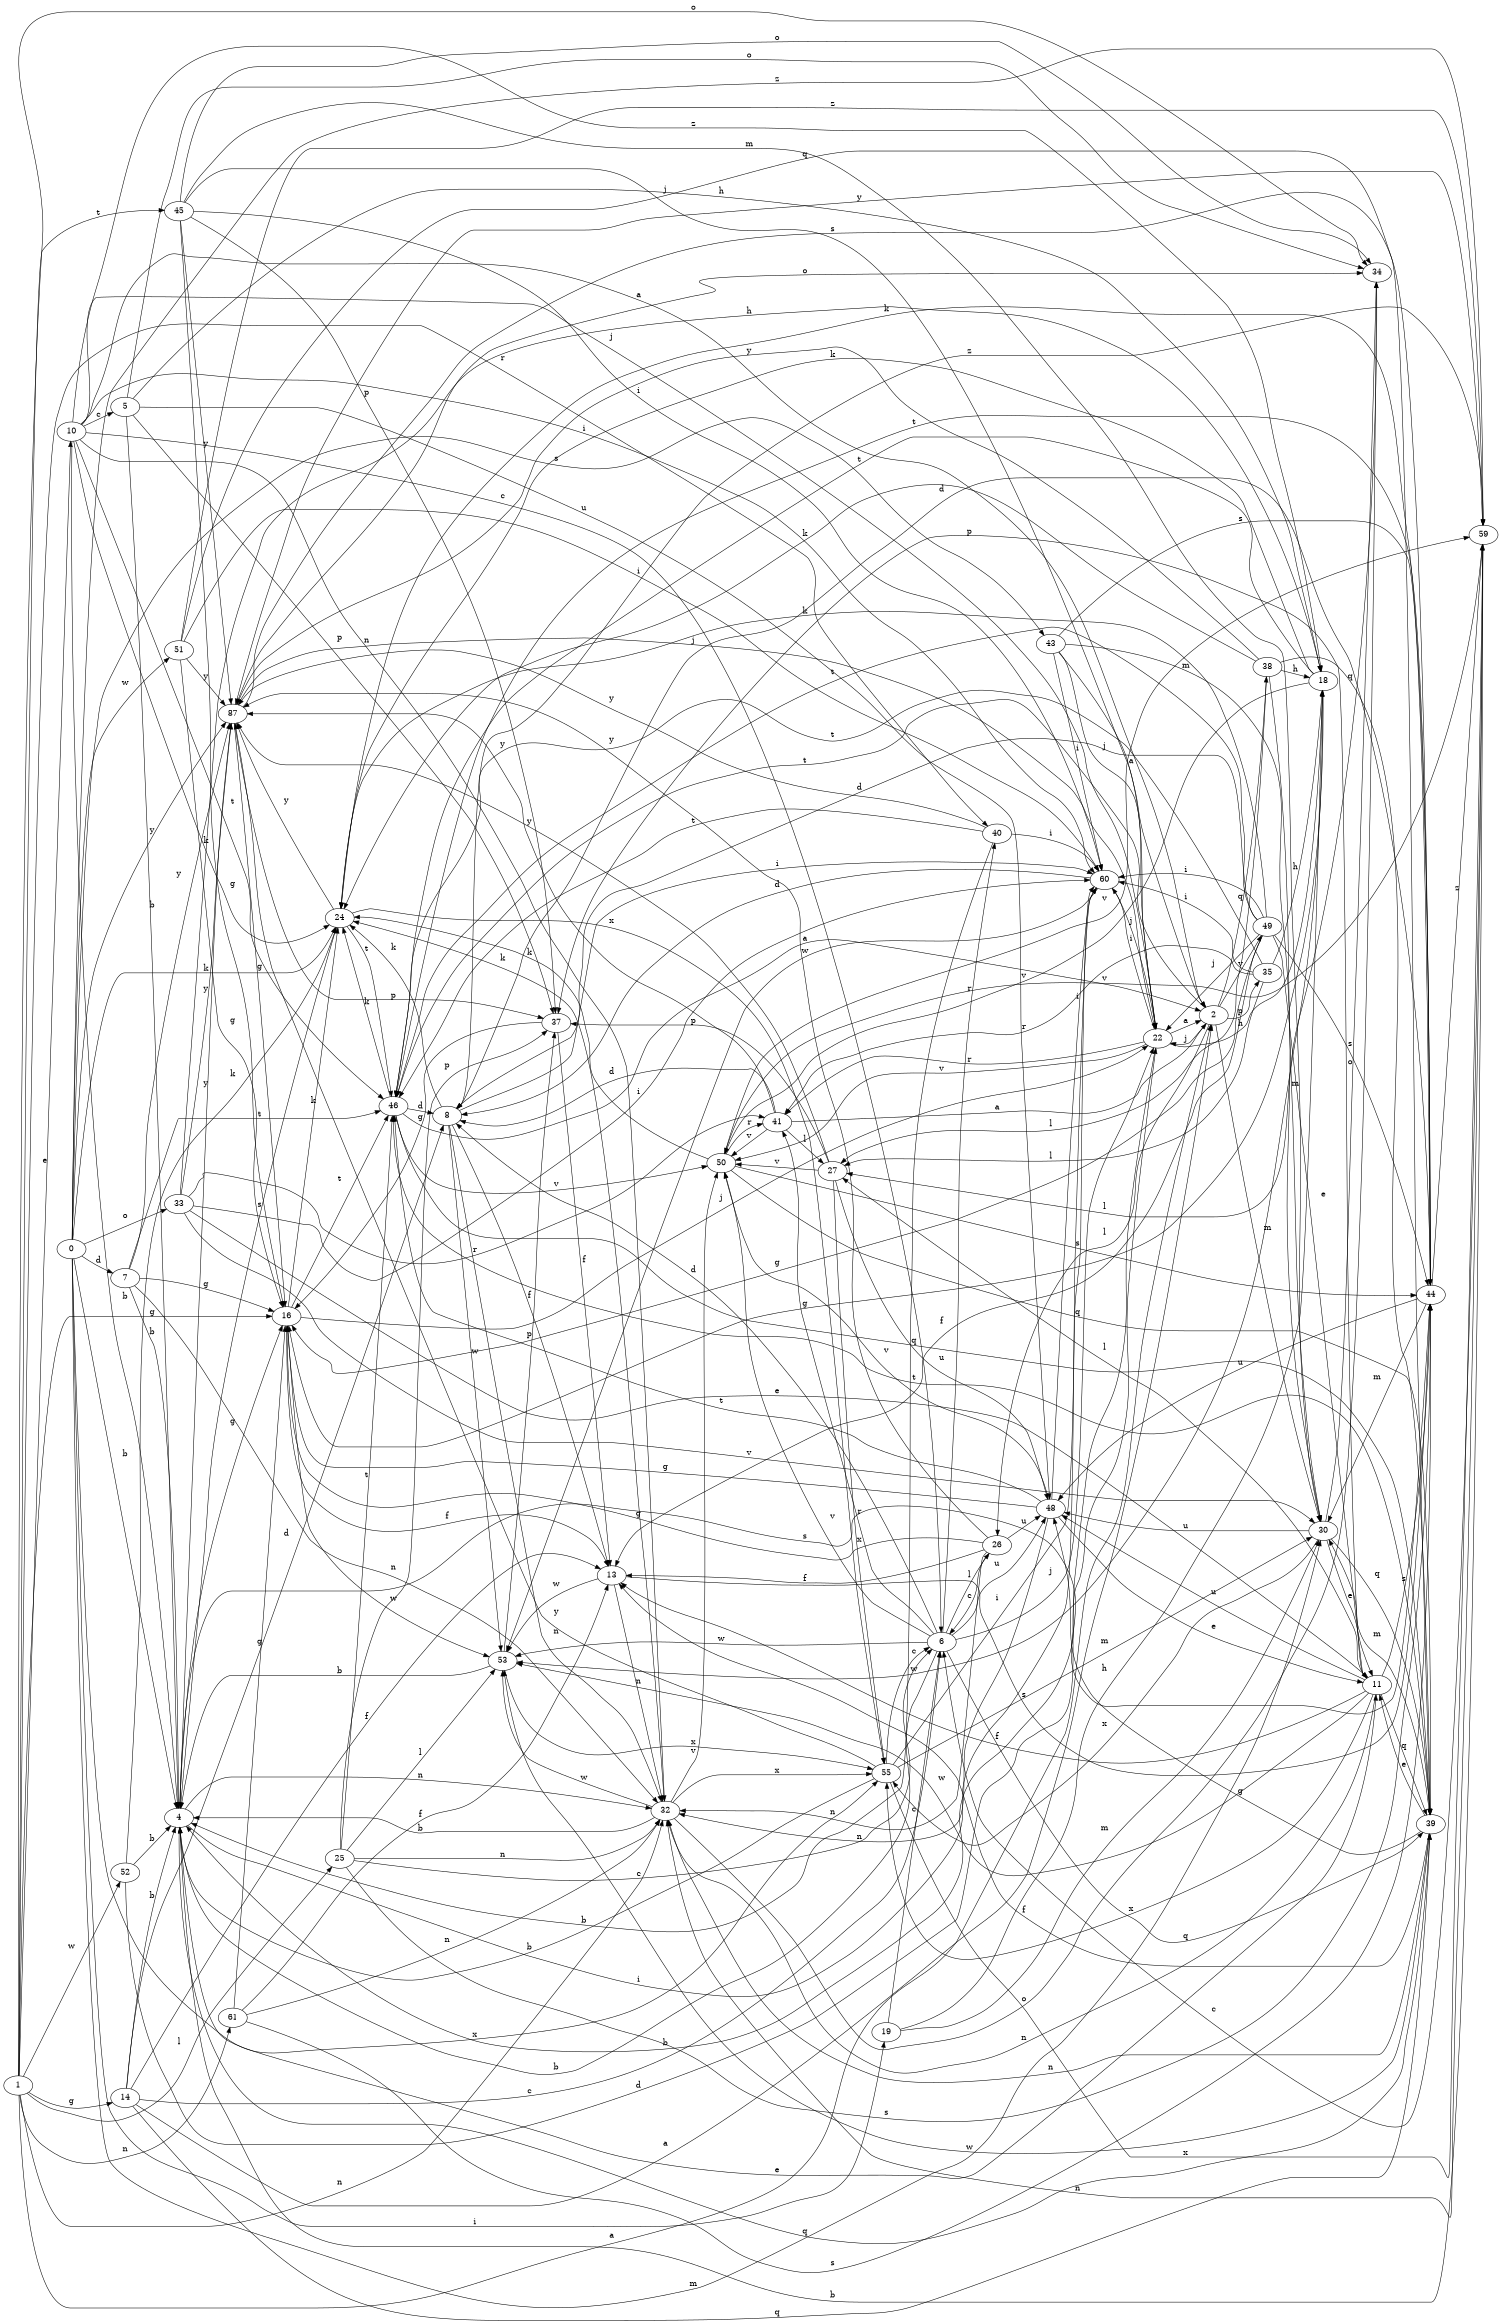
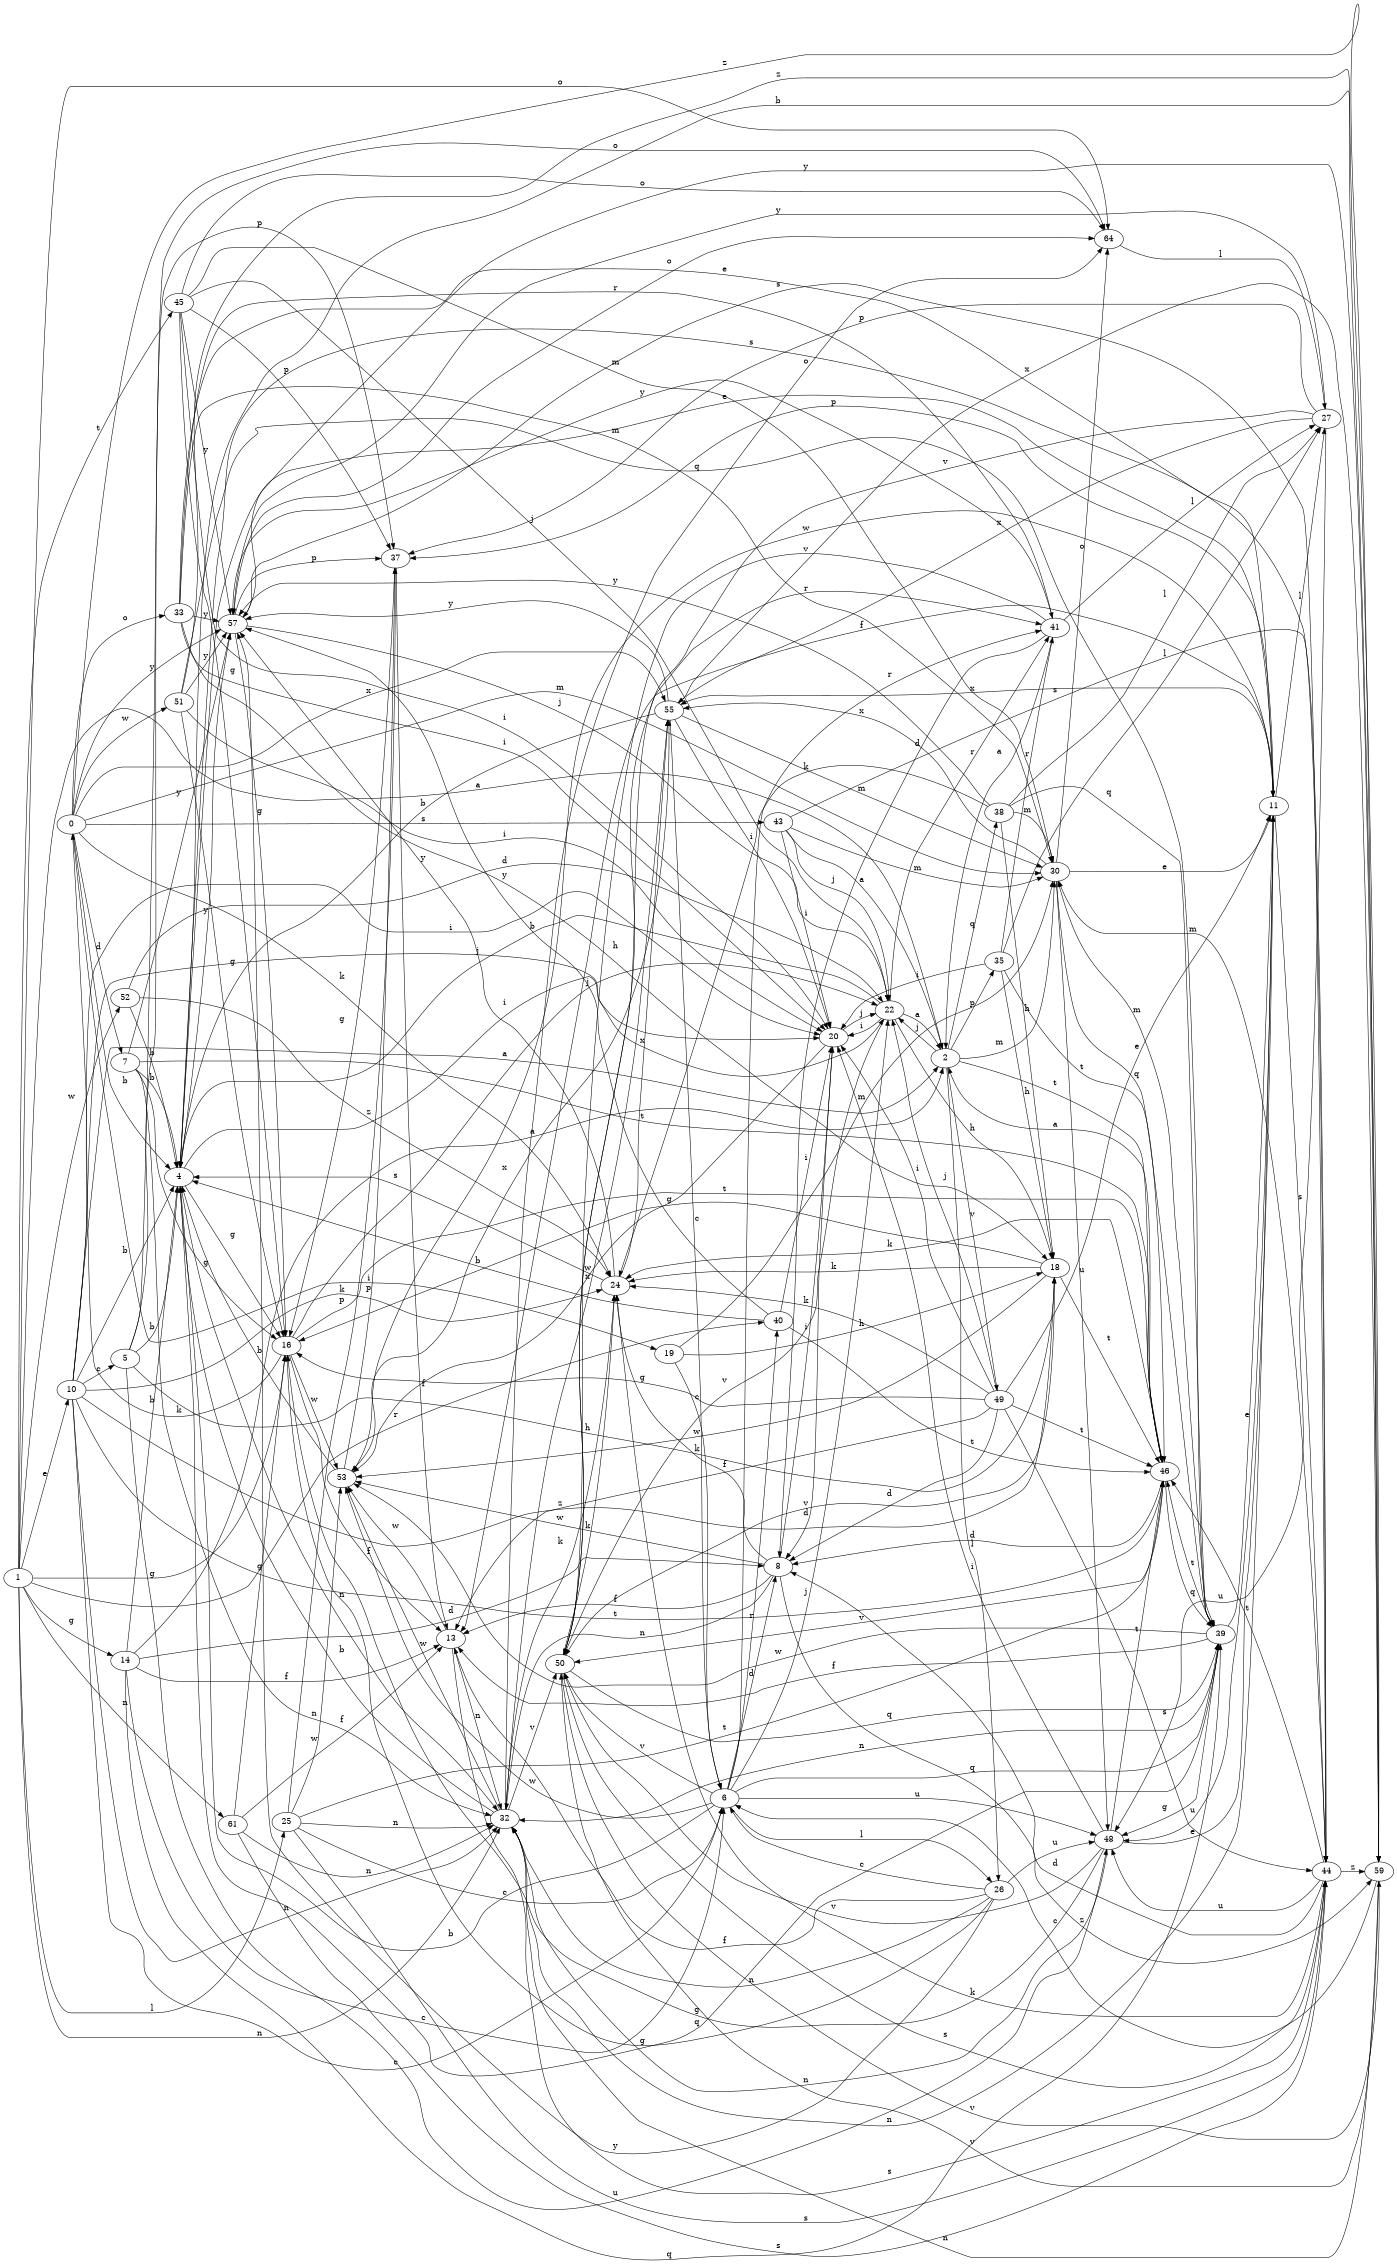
(1377, 273) -> (1109, 239)
(233, 714) -> (233, 624)
(1105, 880) -> (834, 1037)
(378, 1006) -> none
(233, 1074) -> (369, 1112)
(312, 1129) -> (89, 1274)
(749, 1453) -> (615, 431)
(1403, 1752) -> none
(420, 1753) -> (314, 1739)
